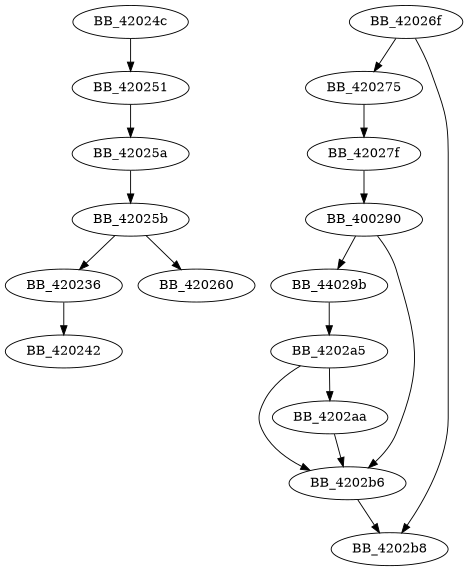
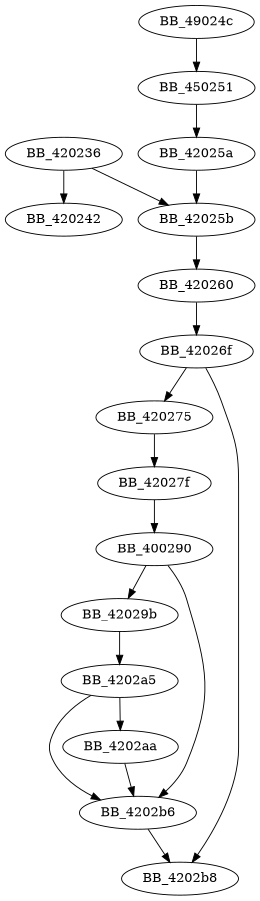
(131, 22) -> (197, 22)
(131, 88) -> (197, 88)
(101, 249) -> (126, 185)
(329, 286) -> (120, 615)
none -> (197, 314)
